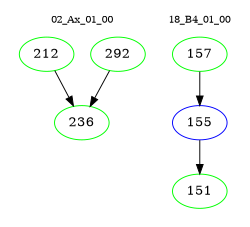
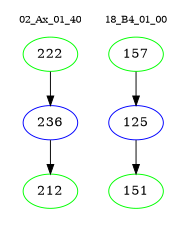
(82, 20) -> (50, 20)
(118, 54) -> (50, 54)
(62, 84) -> (50, 152)
(82, 123) -> (50, 123)
(200, 123) -> (136, 123)
